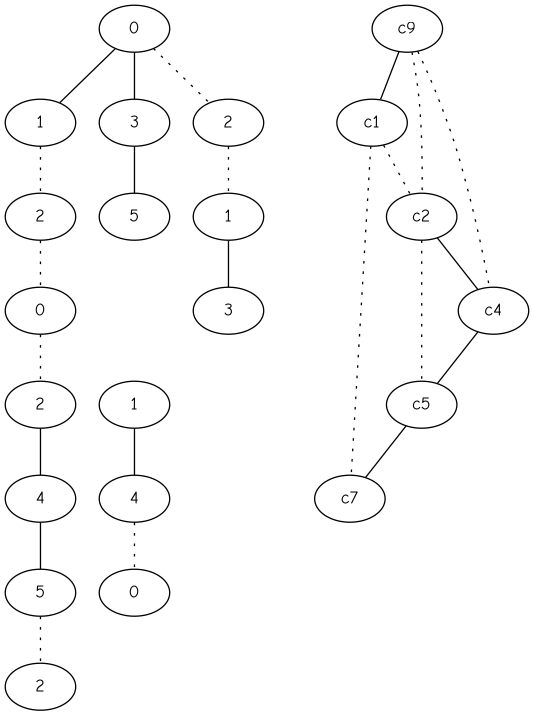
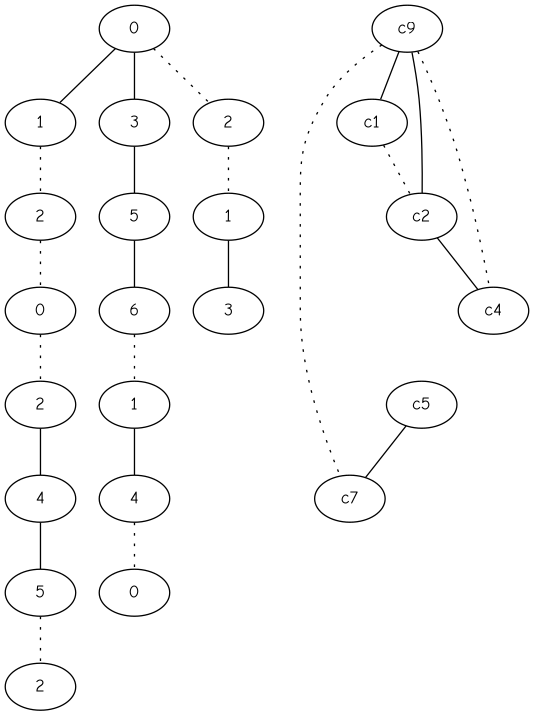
(421, 122) -> (421, 122)
none -> (134, 311)
(361, 311) -> (300, 248)
(422, 311) -> none
(458, 358) -> none
